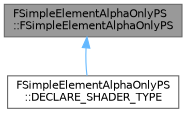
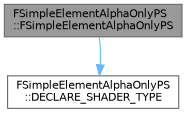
(86, 62) -> (100, 51)
